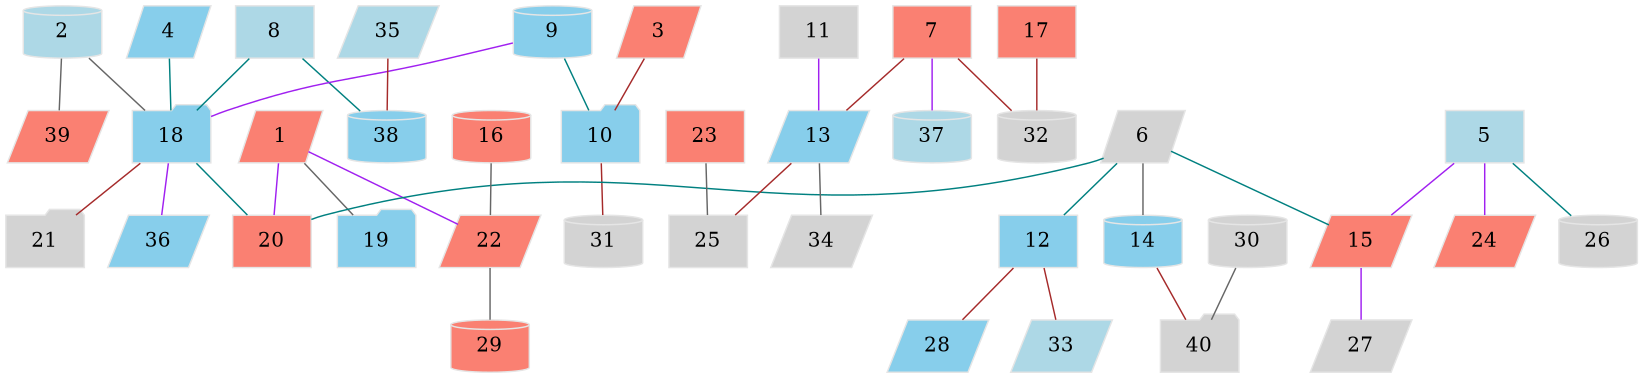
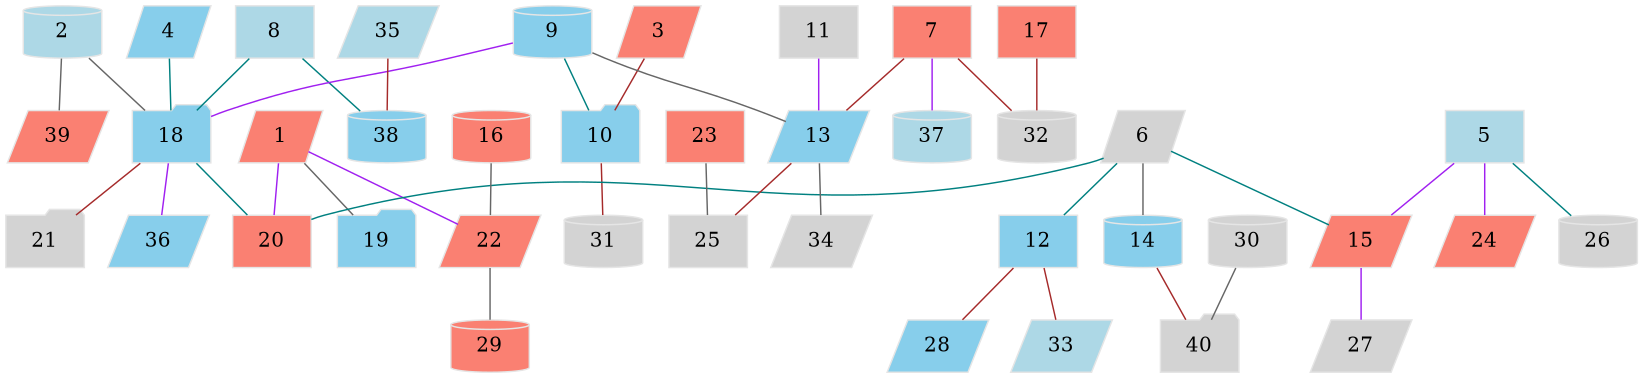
none -> (689, 88)
